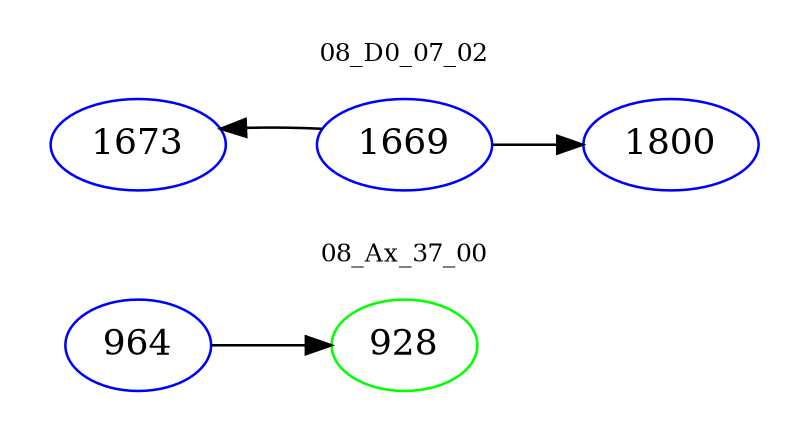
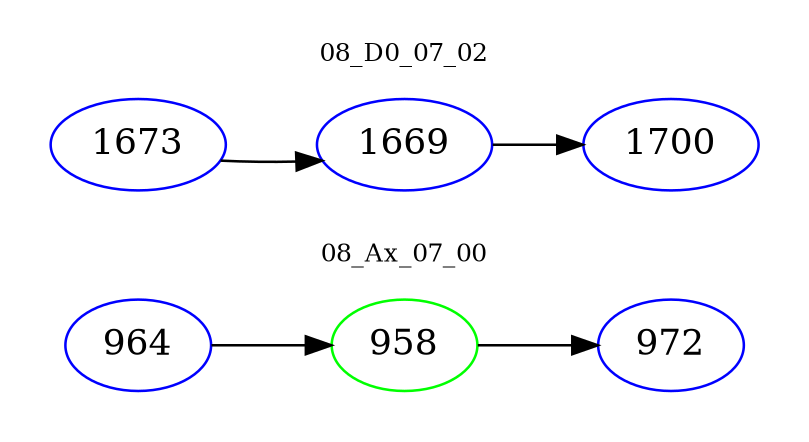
(284, 128) -> (258, 162)
(671, 145) -> (671, 145)
(405, 255) -> (405, 255)
(405, 345) -> (405, 345)
none -> (671, 345)
